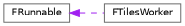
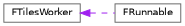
(92, 13) -> (102, 13)
